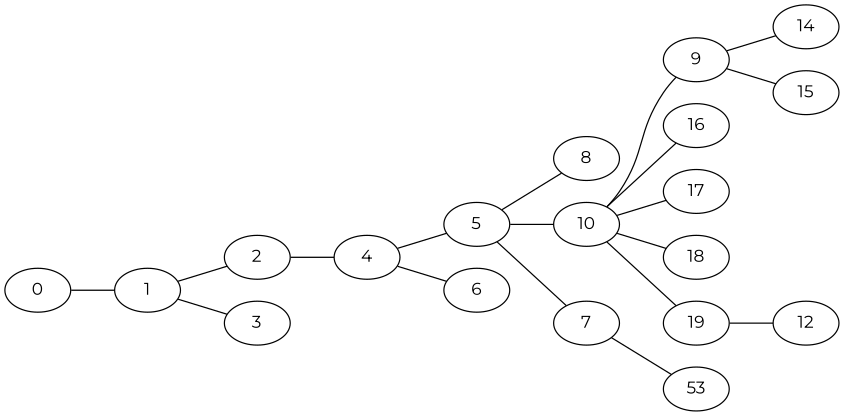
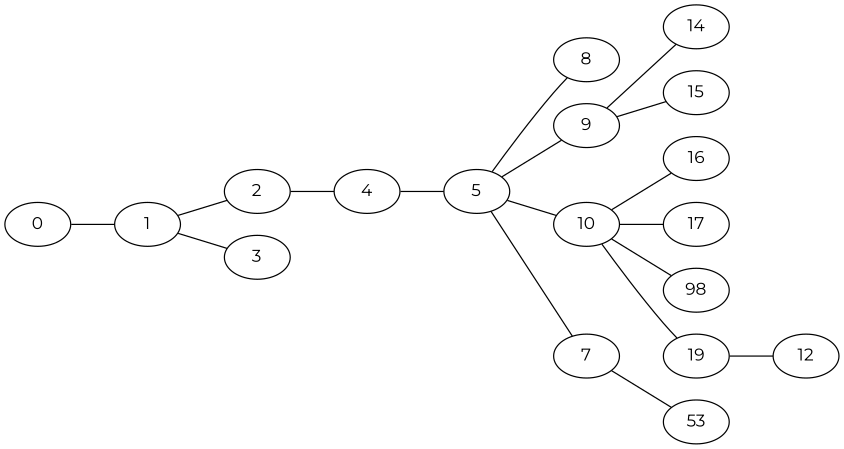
(641, 142) -> (532, 159)
(696, 257) -> (696, 290)
(477, 290) -> none
